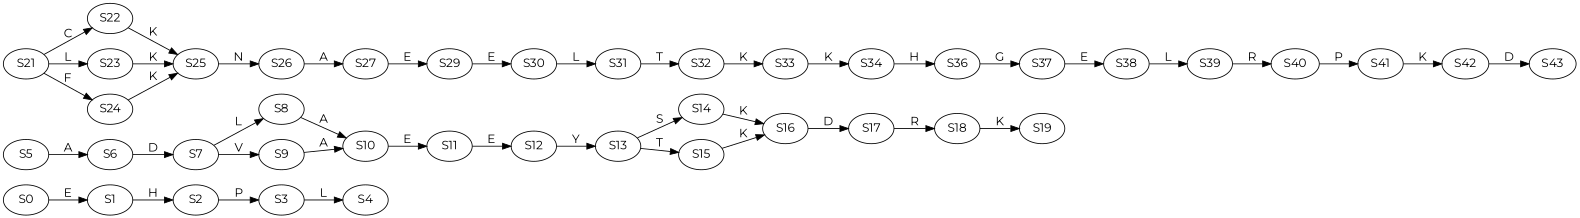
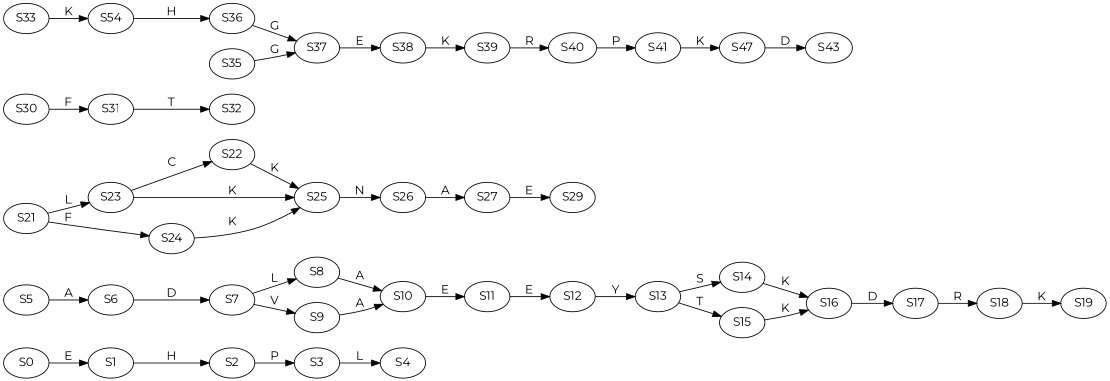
(64, 43) -> (167, 177)
(576, 58) -> (69, 103)
(1168, 58) -> (445, 42)
none -> (232, 64)
(487, 64) -> none
(739, 64) -> none
(871, 64) -> (111, 18)
(1465, 64) -> (742, 48)
